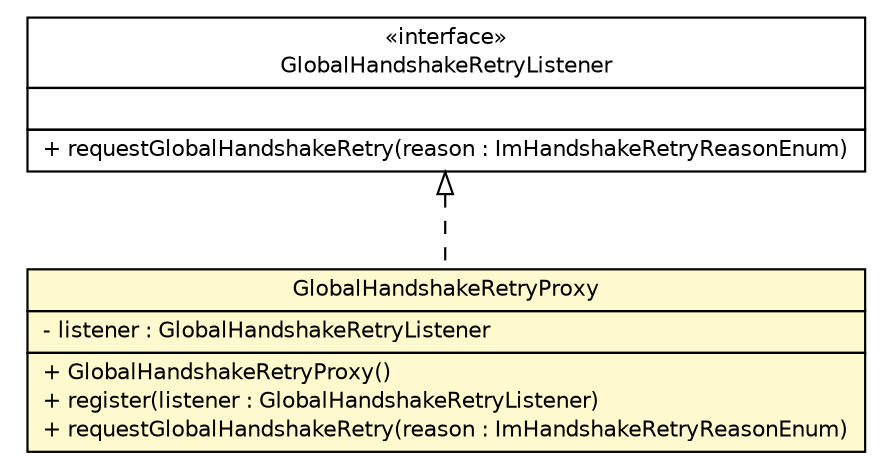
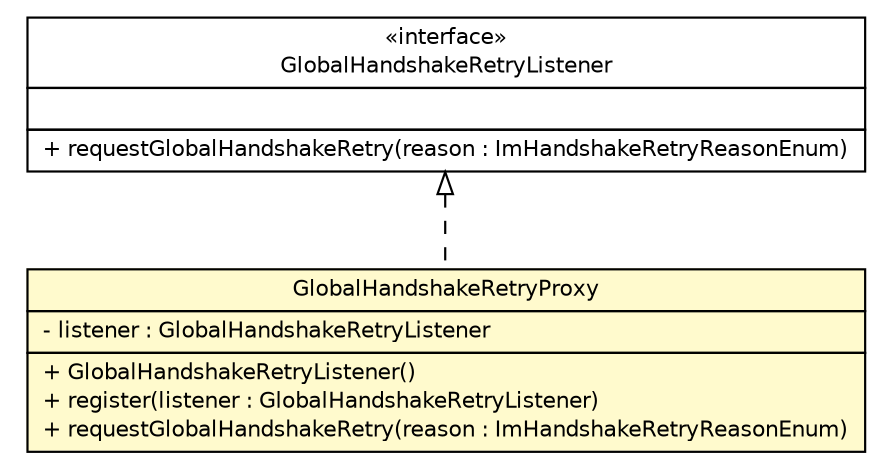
(218, 373) -> (230, 373)
